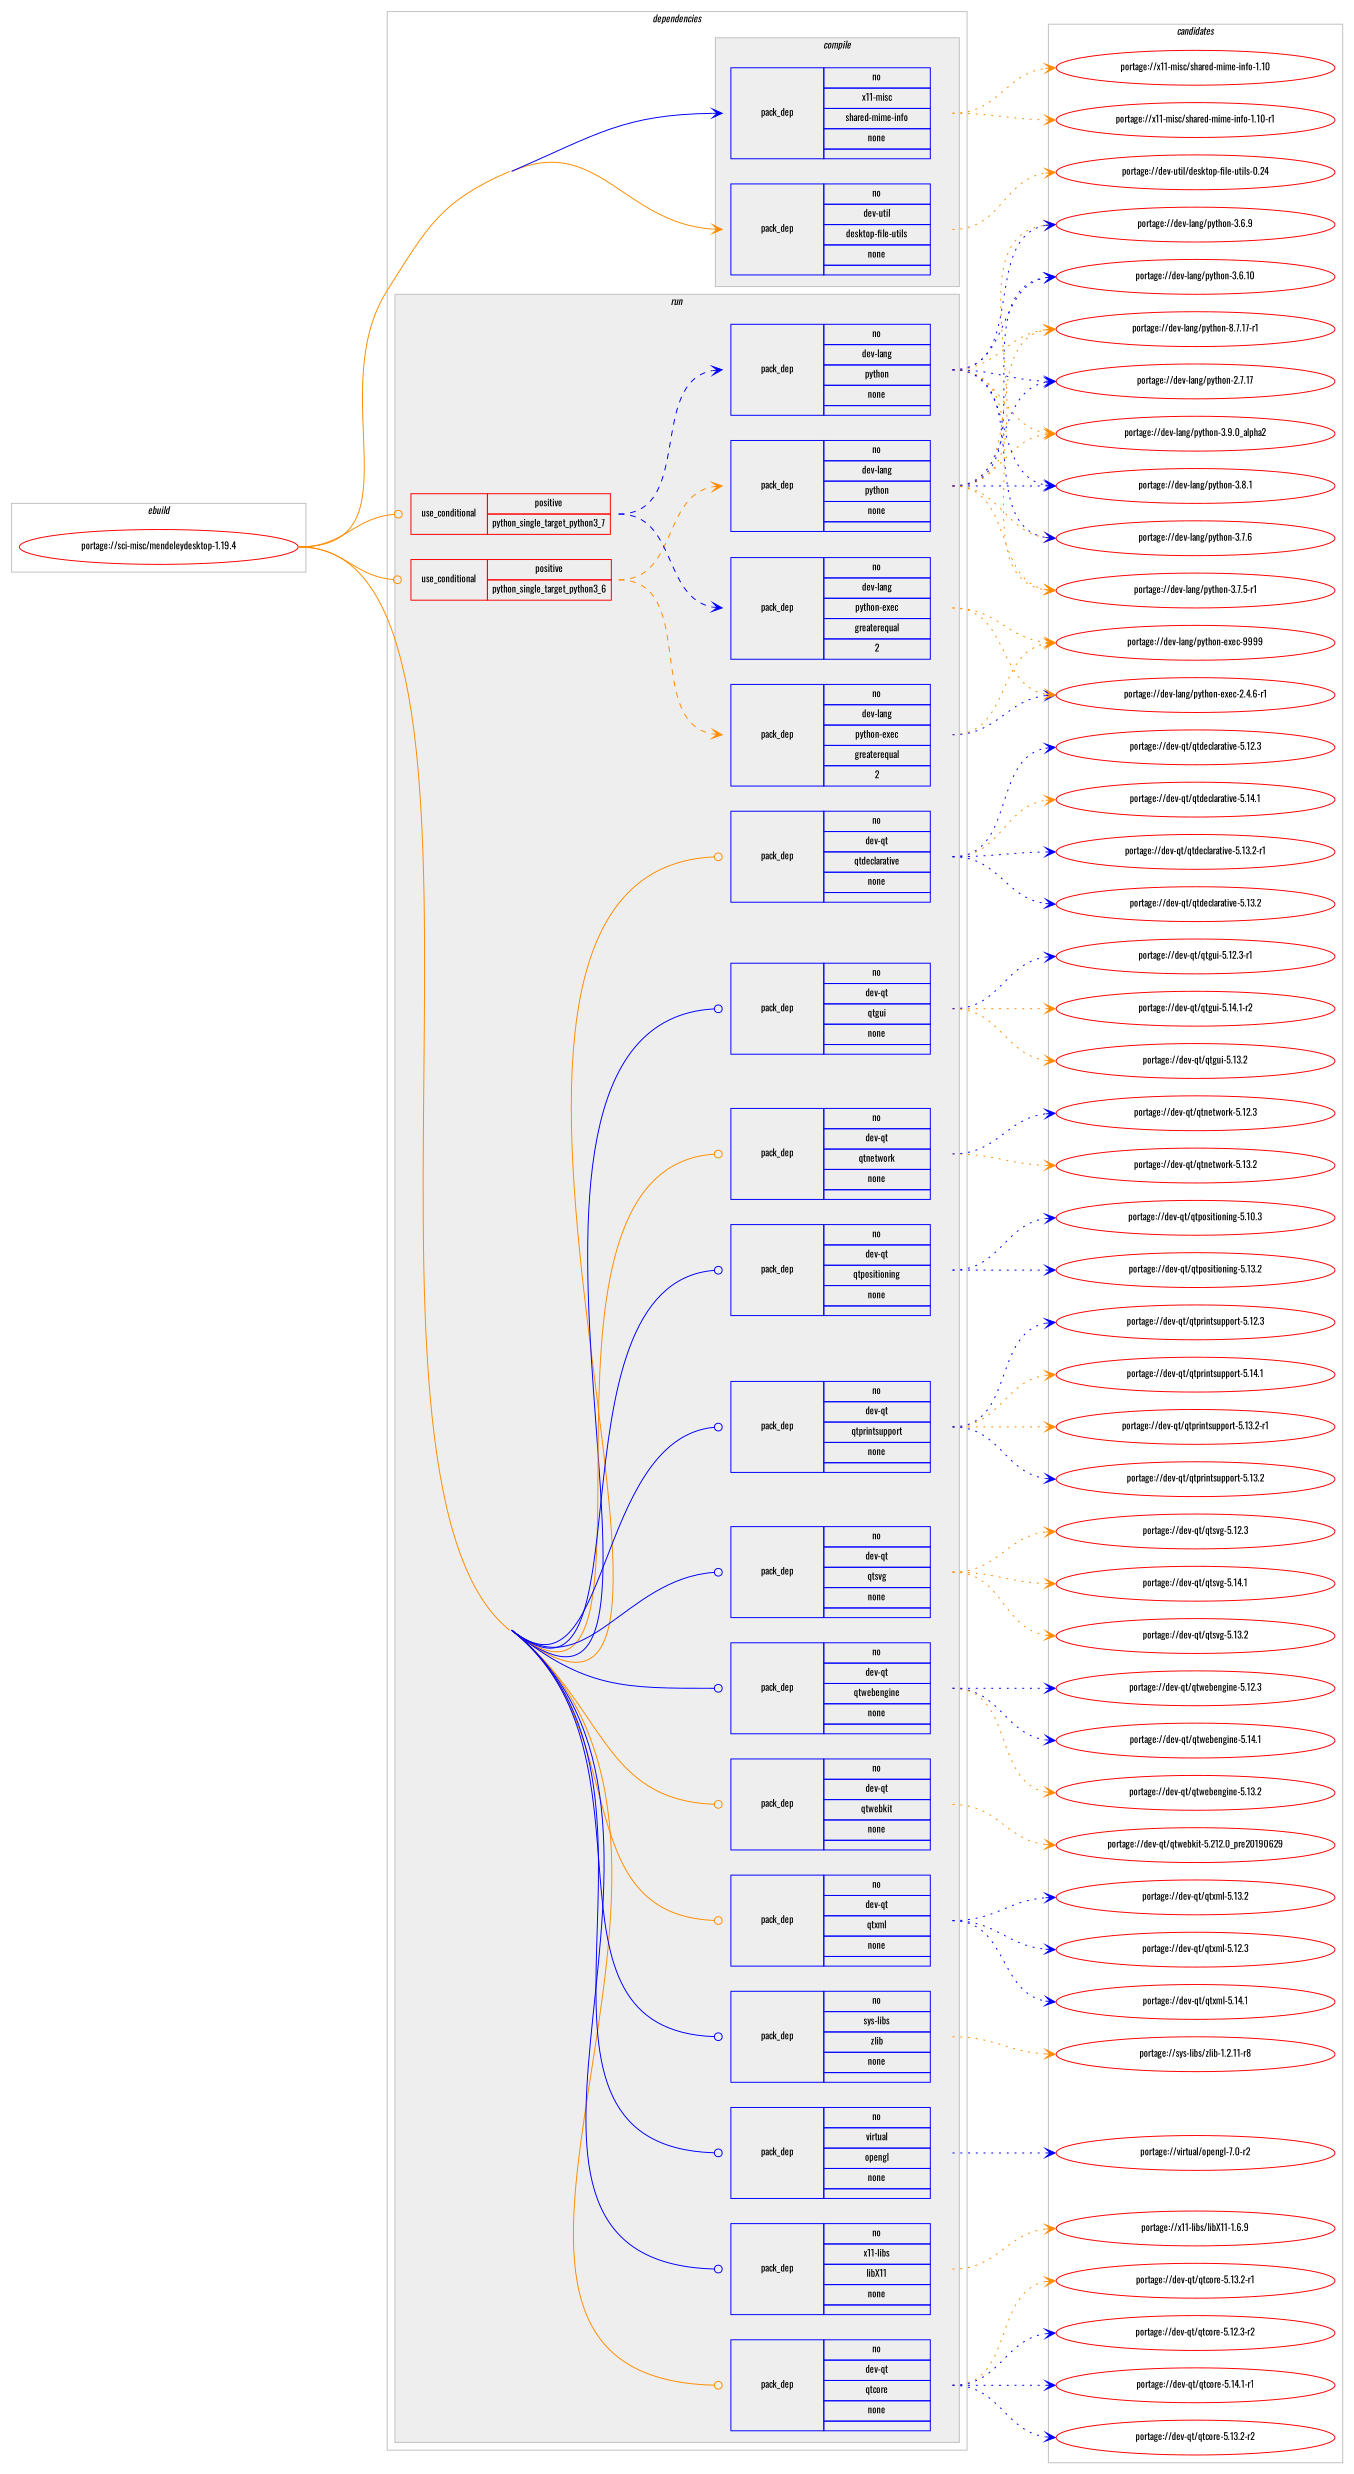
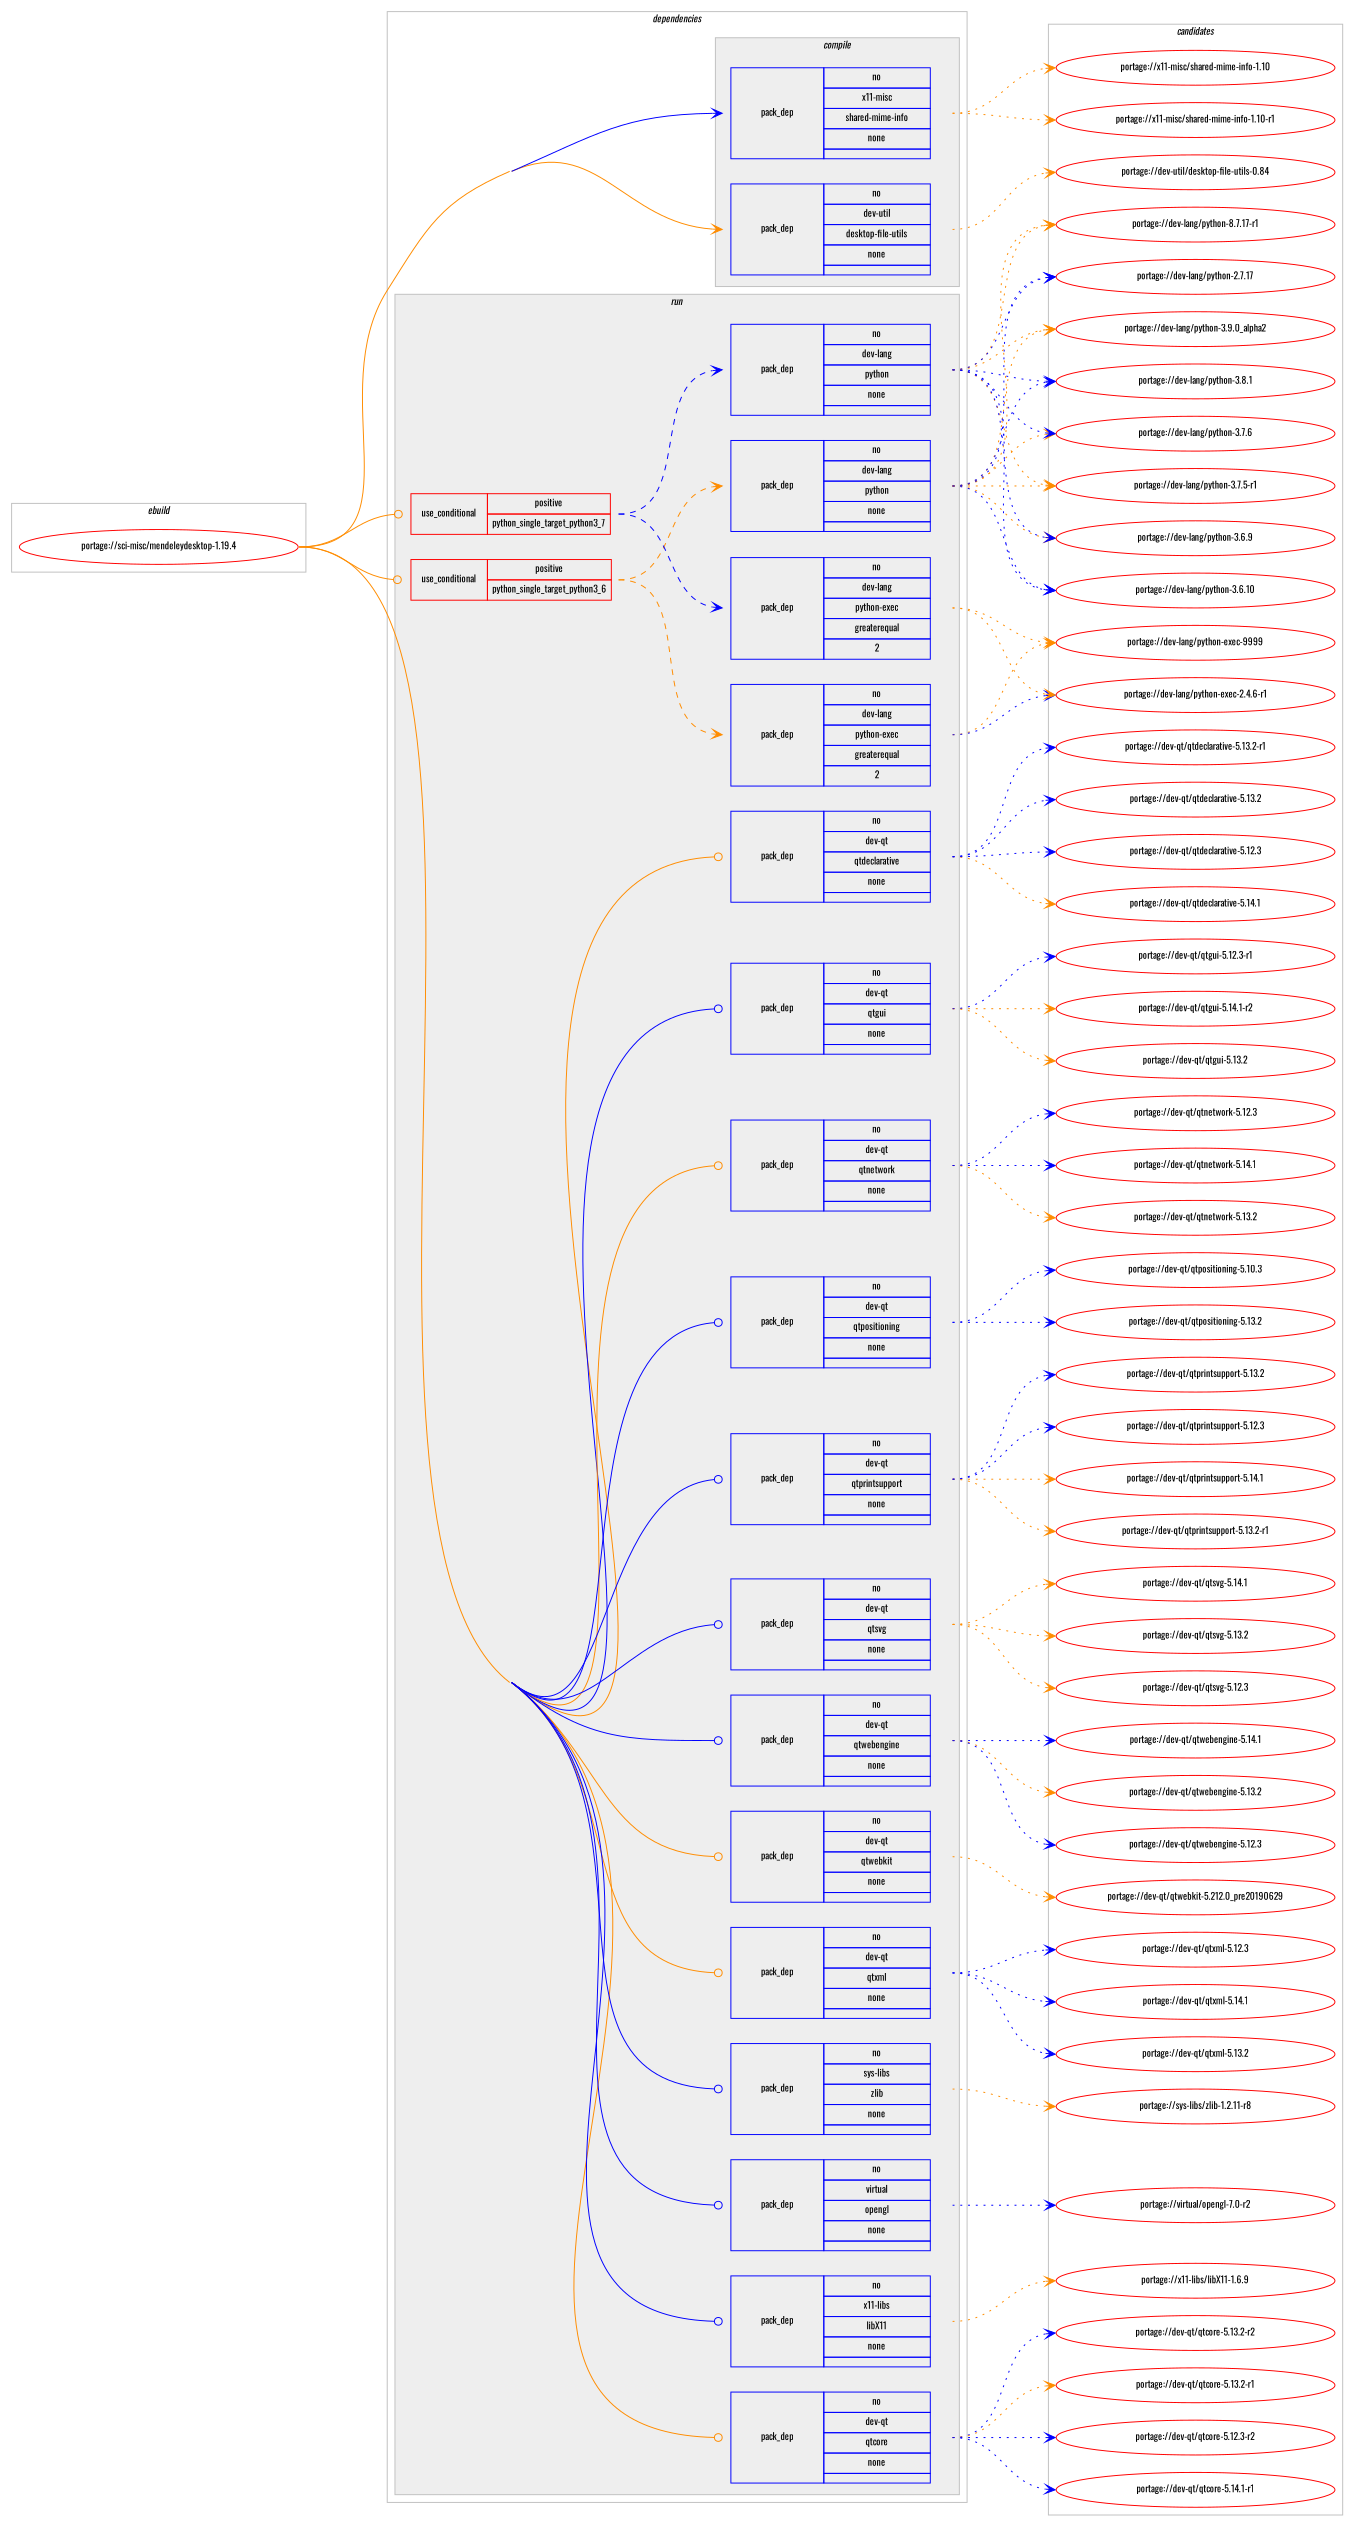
(1196, 172) -> (1196, 172)
none -> (1196, 1166)
